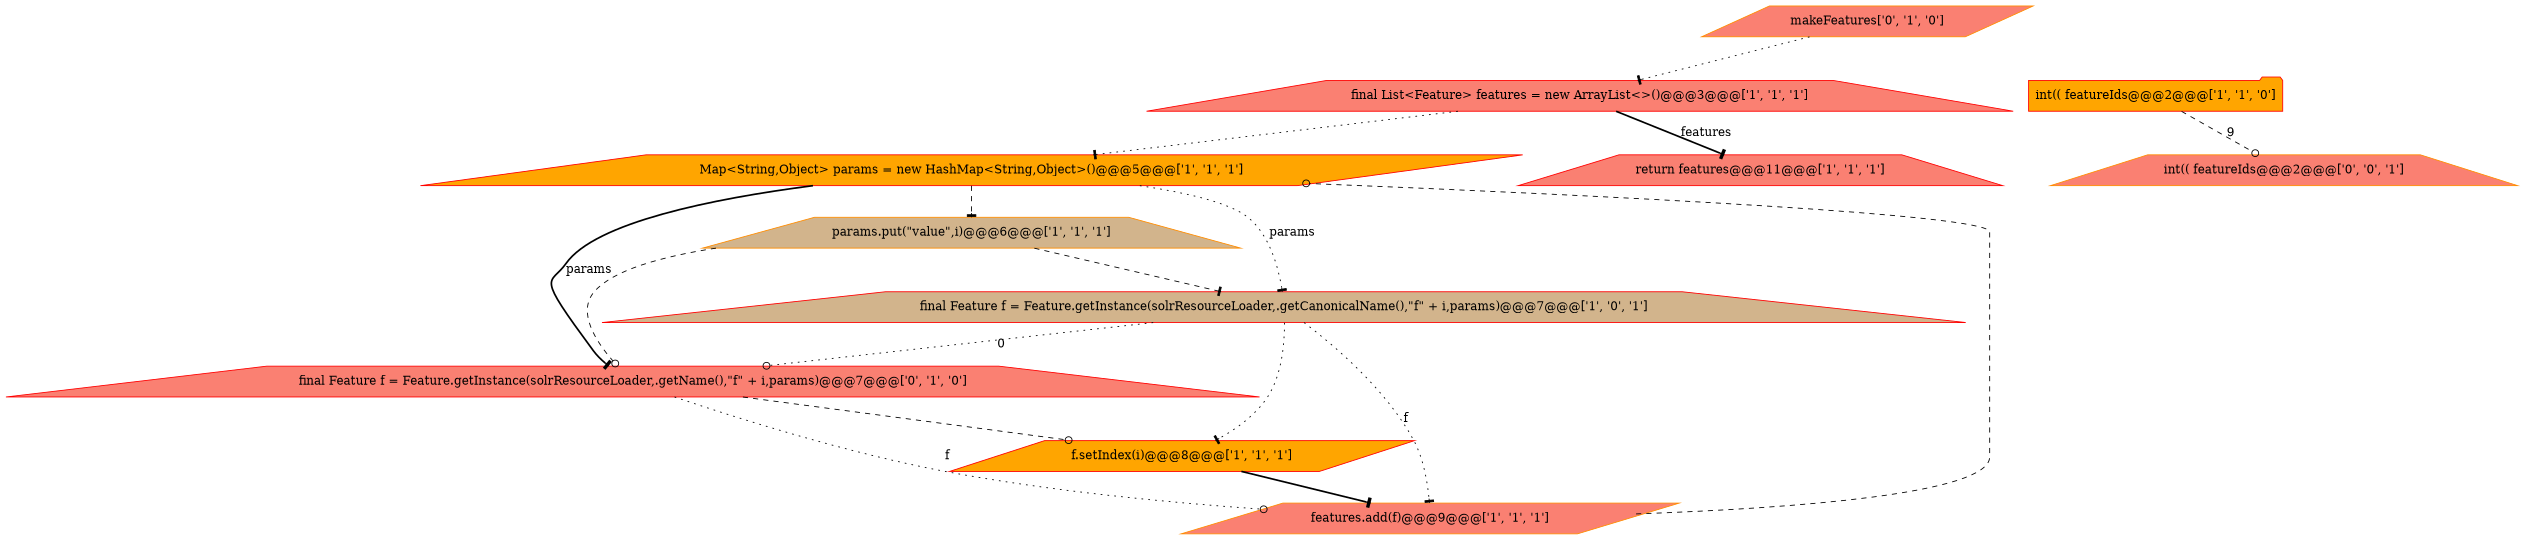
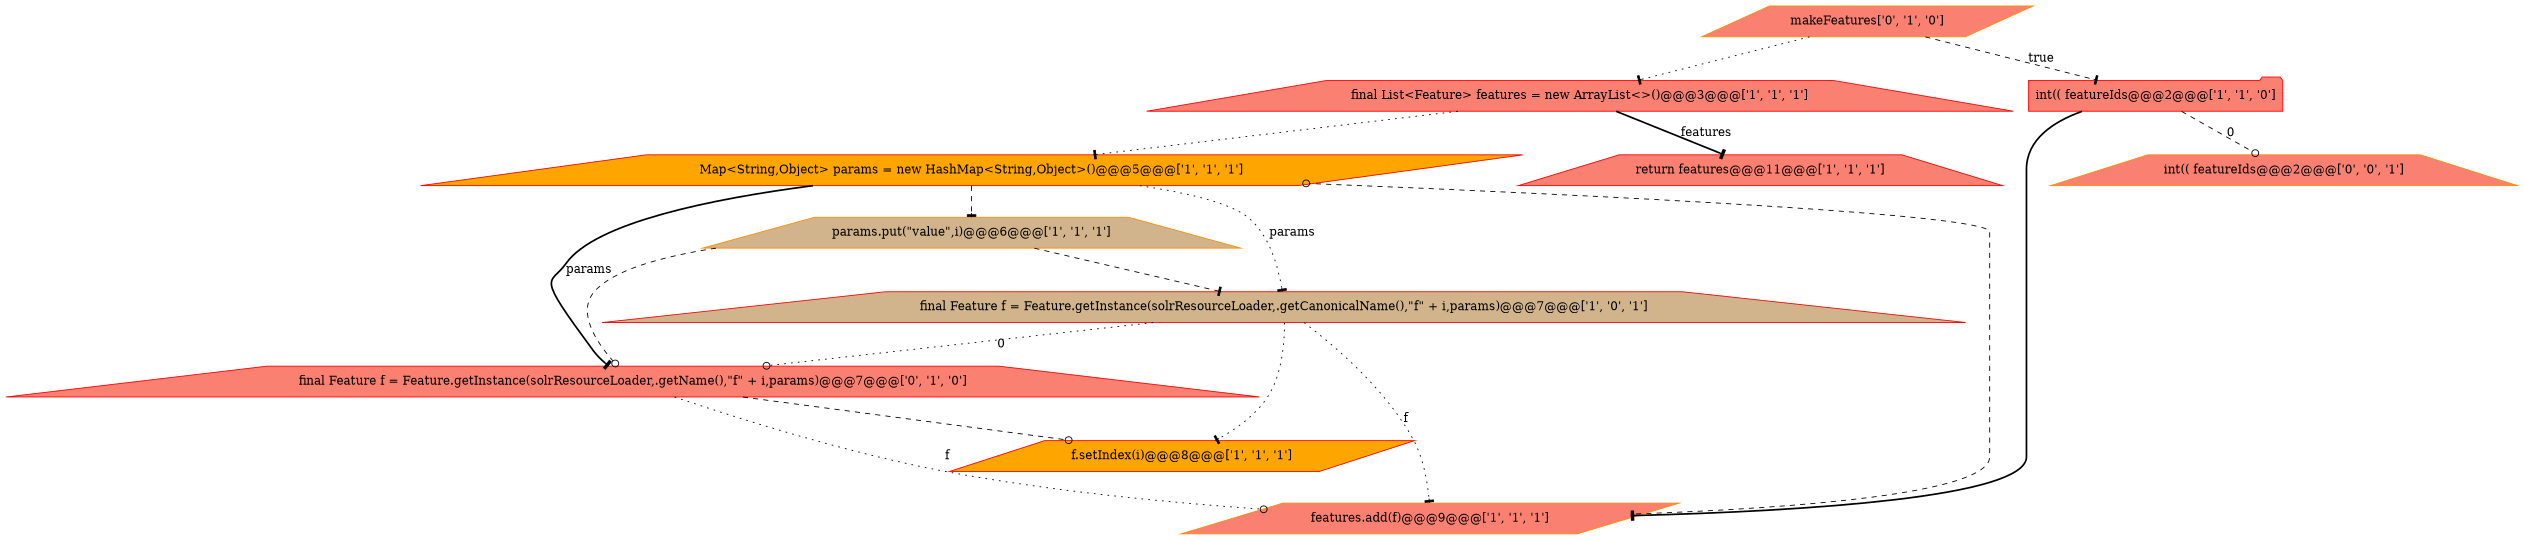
none -> (2009, 58)
(2156, 96) -> (2156, 96)
(2231, 133) -> (2231, 133)
(1304, 487) -> (2018, 469)
